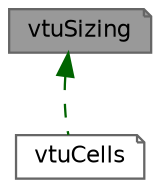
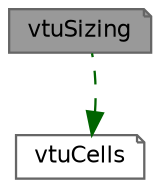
(65, 106) -> (95, 82)
